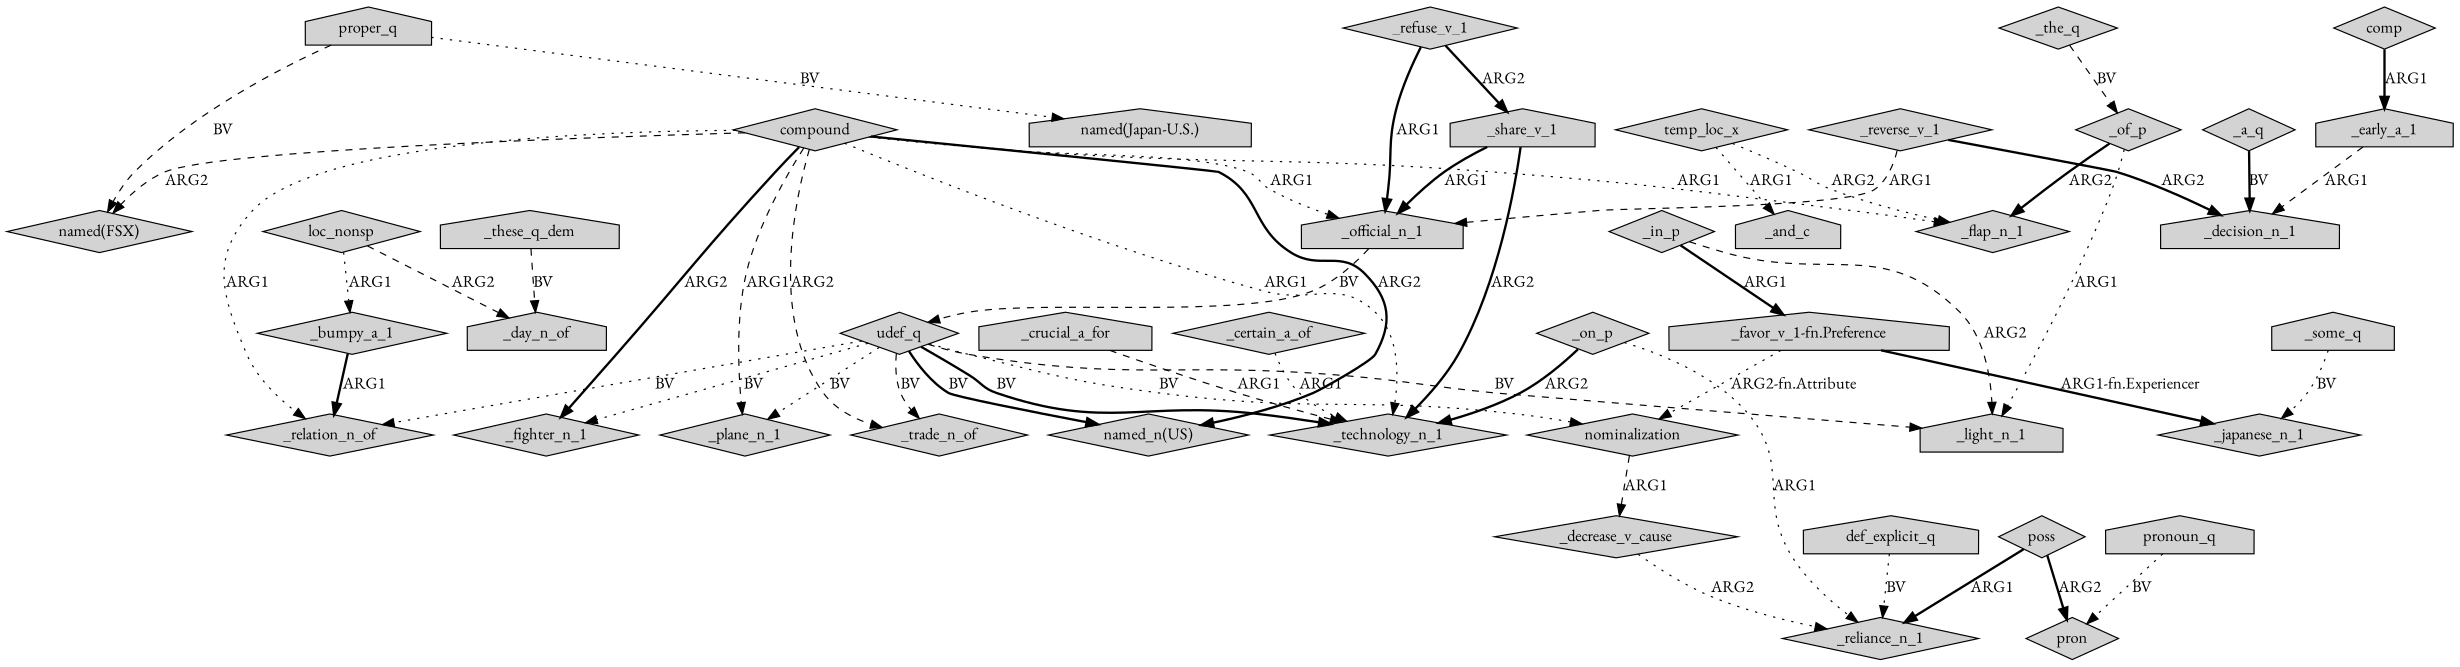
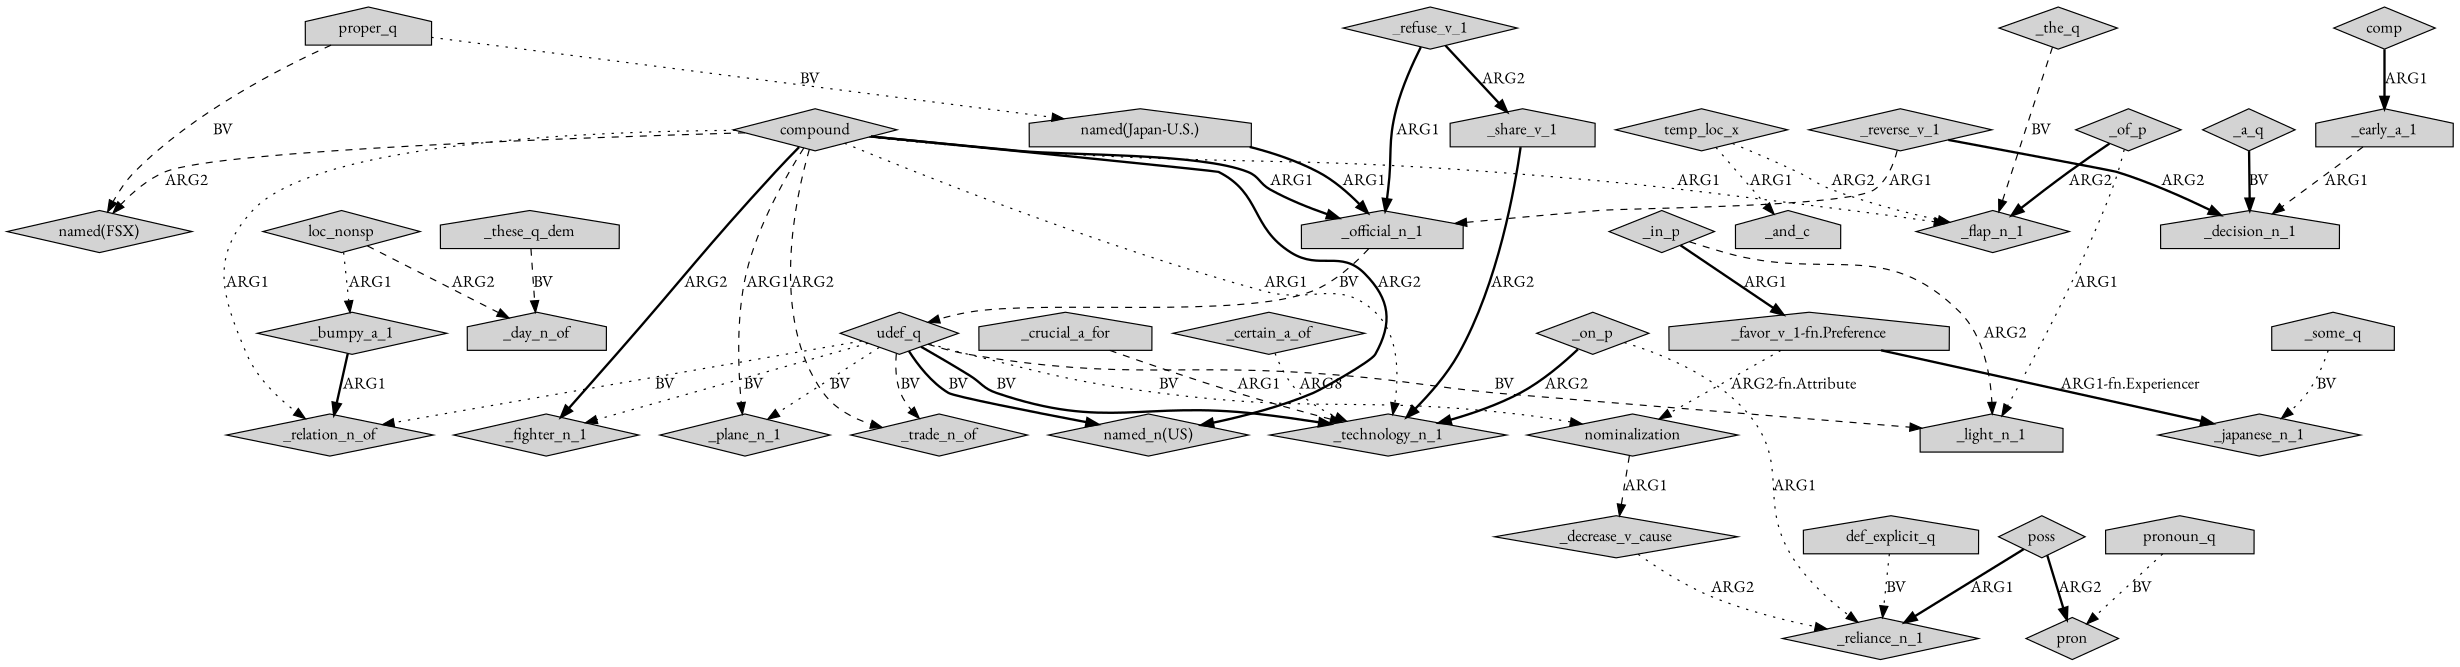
(2090, 74) -> (2028, 124)
(1105, 155) -> (1105, 155)
(1438, 177) -> (1315, 170)
(1321, 384) -> (1321, 384)
